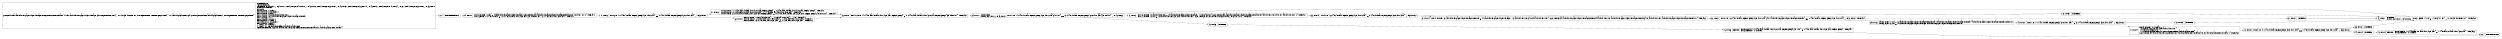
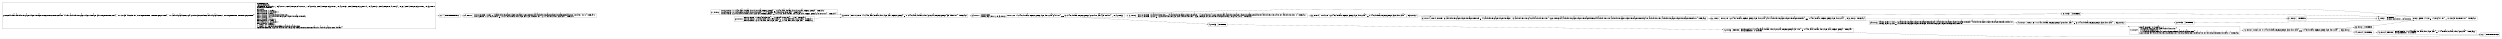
(654, 16) -> none
